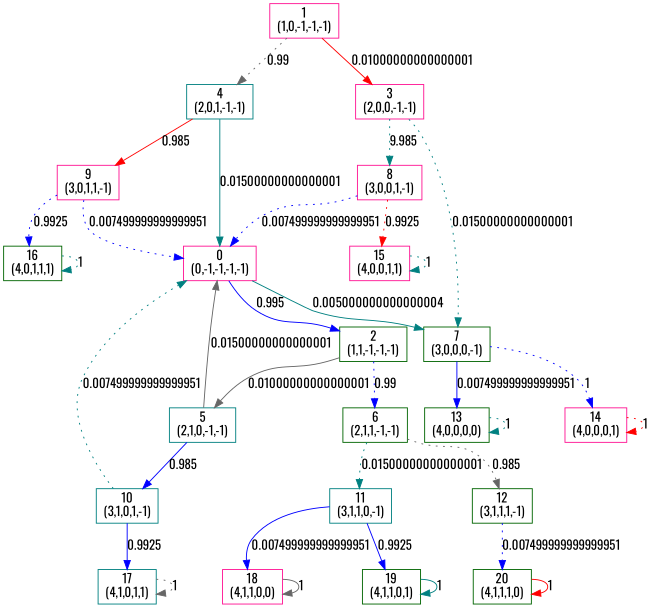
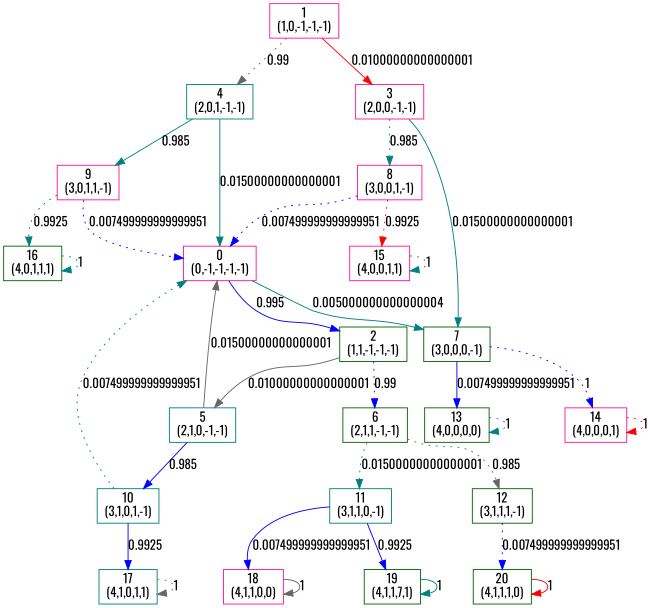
(158, 140) -> (158, 140)
(404, 142) -> (404, 142)
(37, 212) -> (37, 212)
(450, 214) -> (450, 214)
(391, 587) -> (392, 587)
